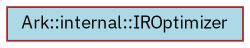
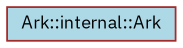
(125, 24) -> (91, 24)
